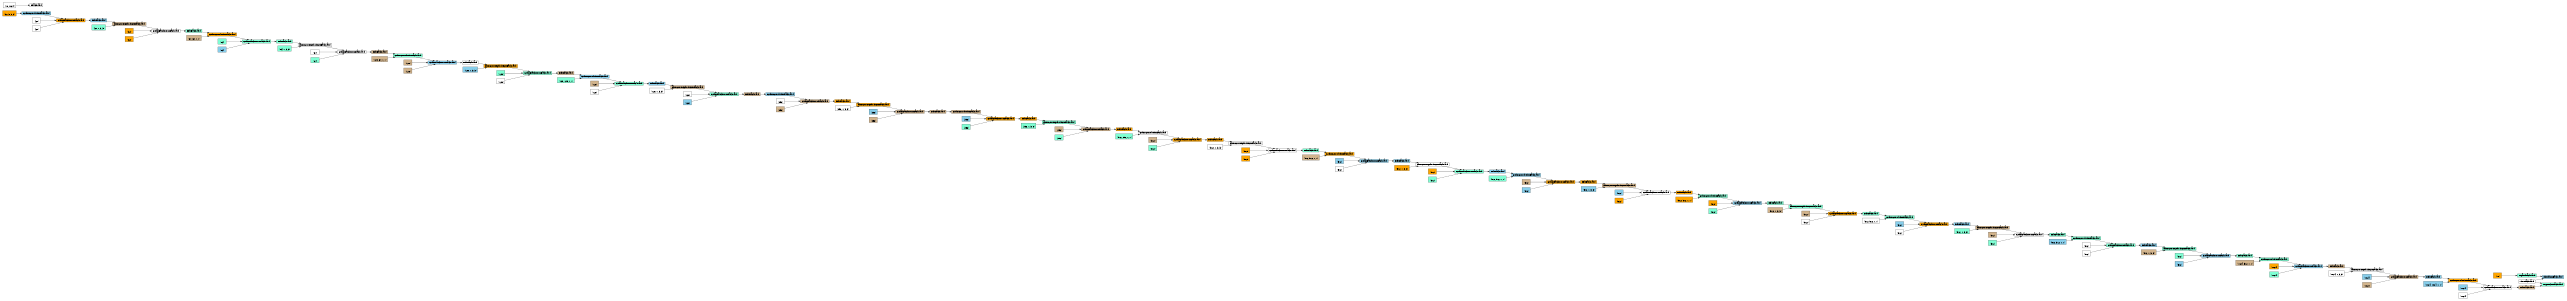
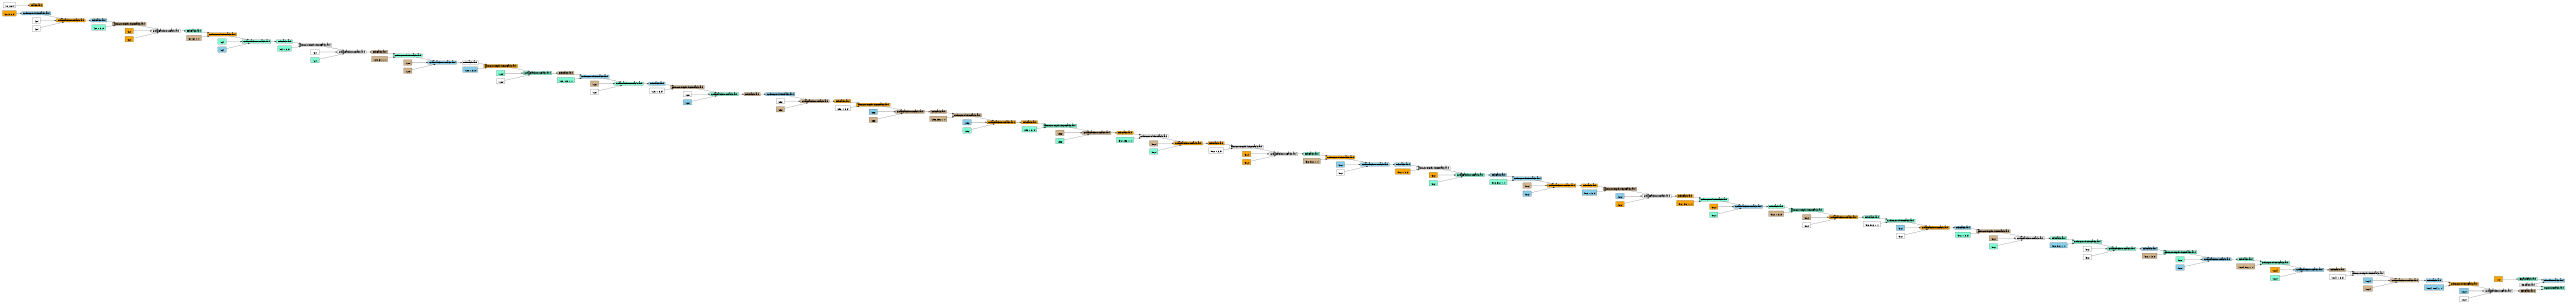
(36, 5) -> (36, 5)
none -> (938, 119)
